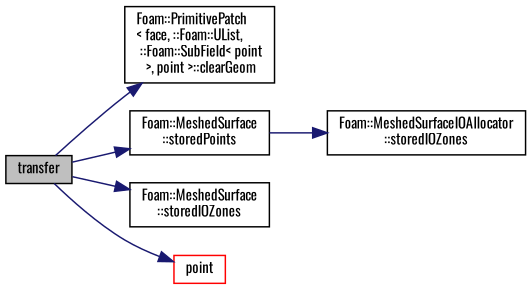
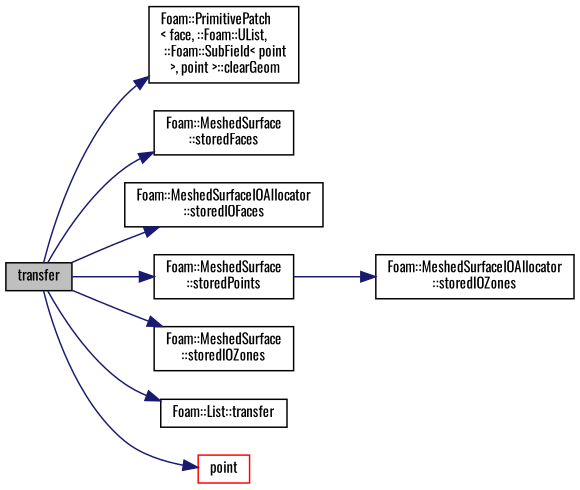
none -> (224, 133)
none -> (224, 205)
none -> (224, 413)
